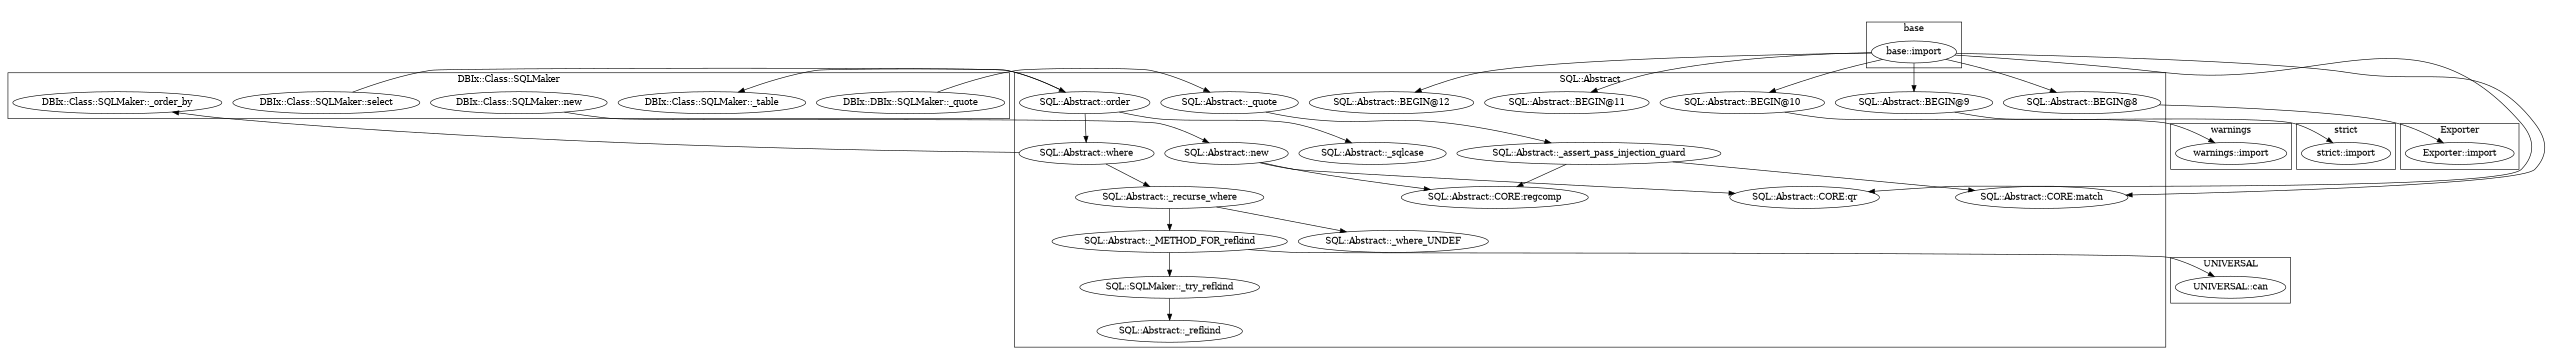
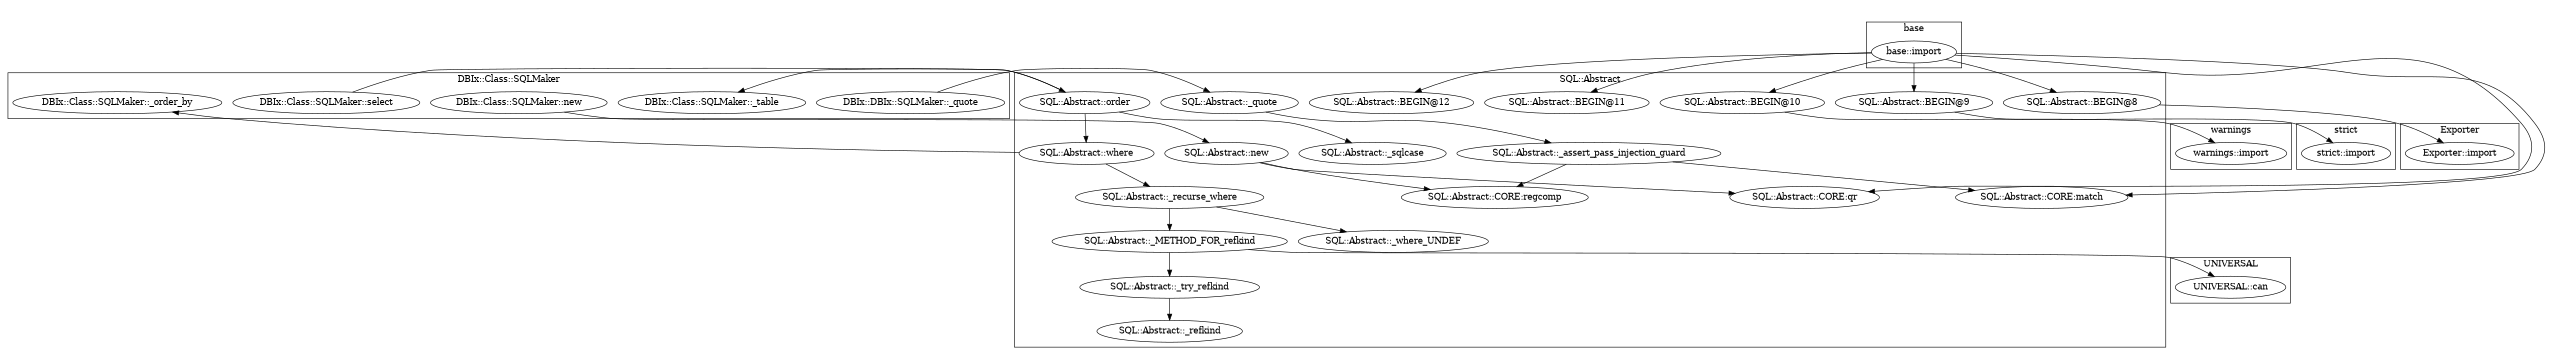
(1170, 287) -> (1170, 287)
